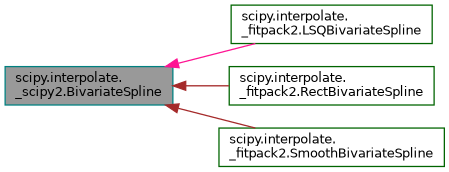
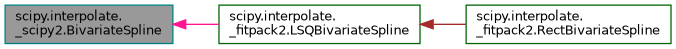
(207, 86) -> (450, 24)
(332, 147) -> none
